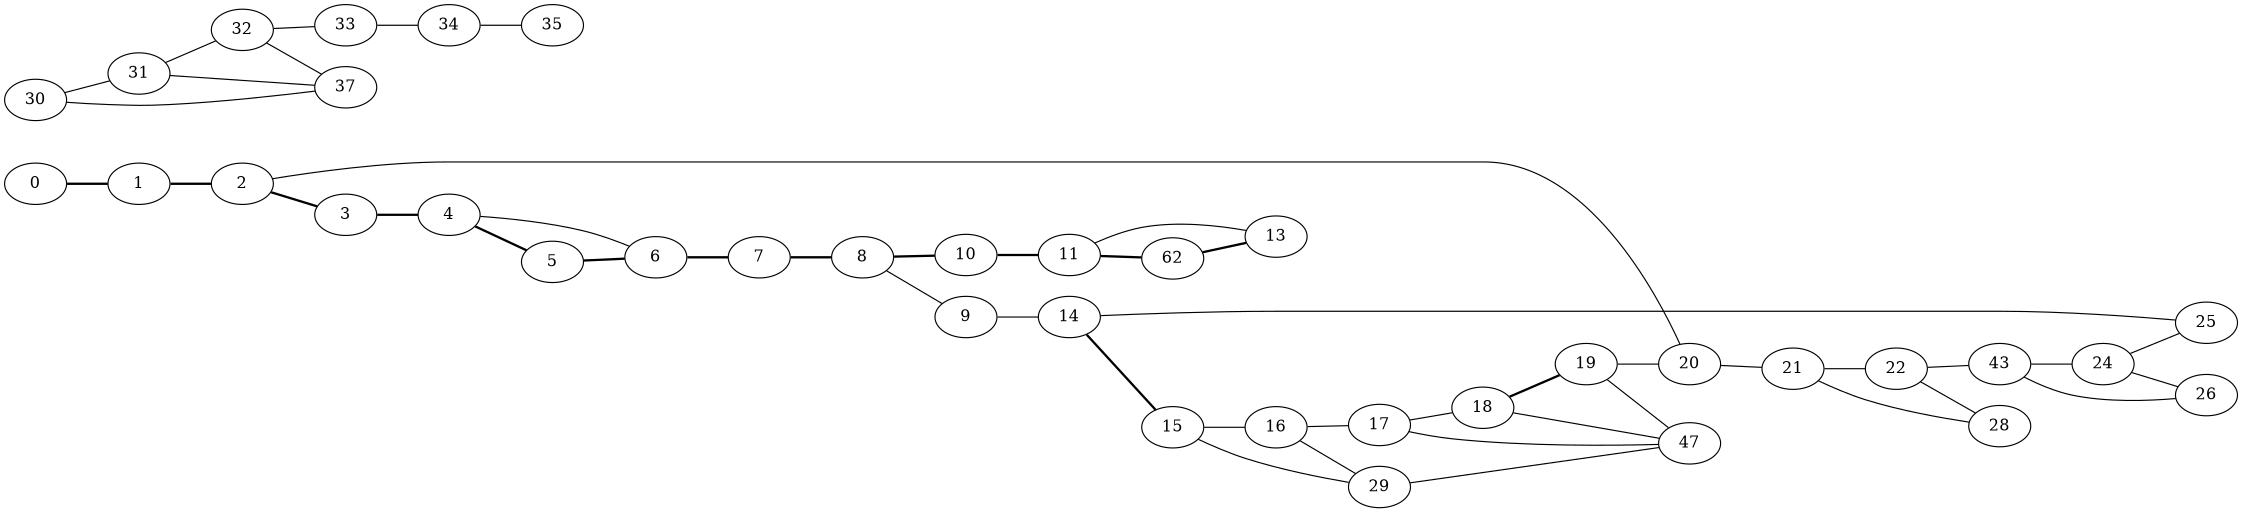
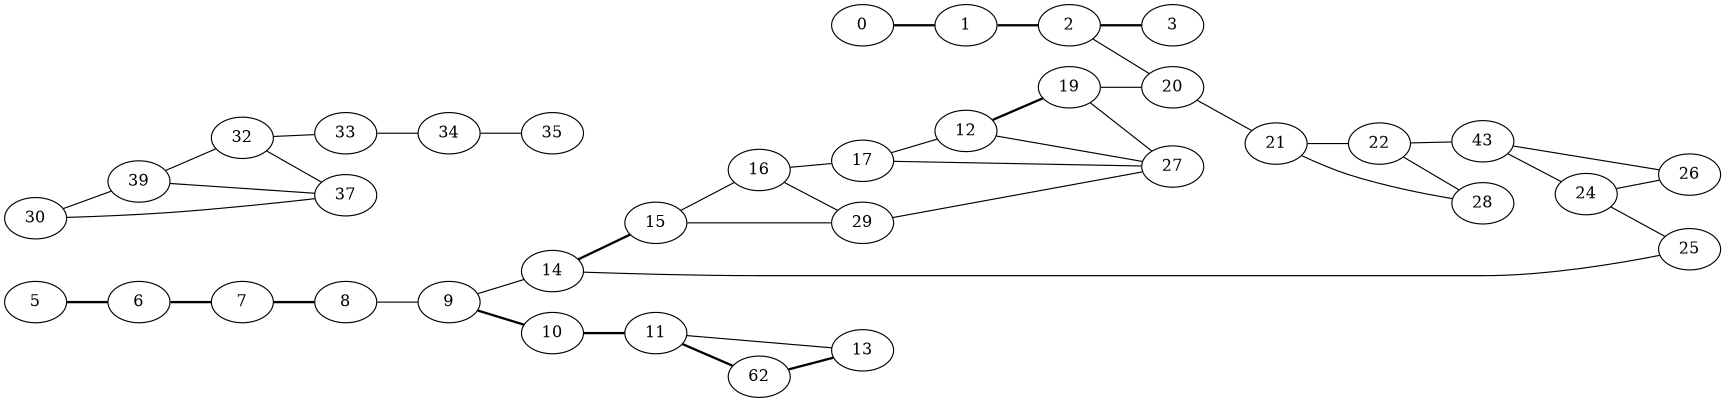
(139, 74) -> (139, 181)
(449, 215) -> none
(914, 256) -> (501, 318)
(1483, 408) -> (966, 131)
(1690, 443) -> (1173, 167)
